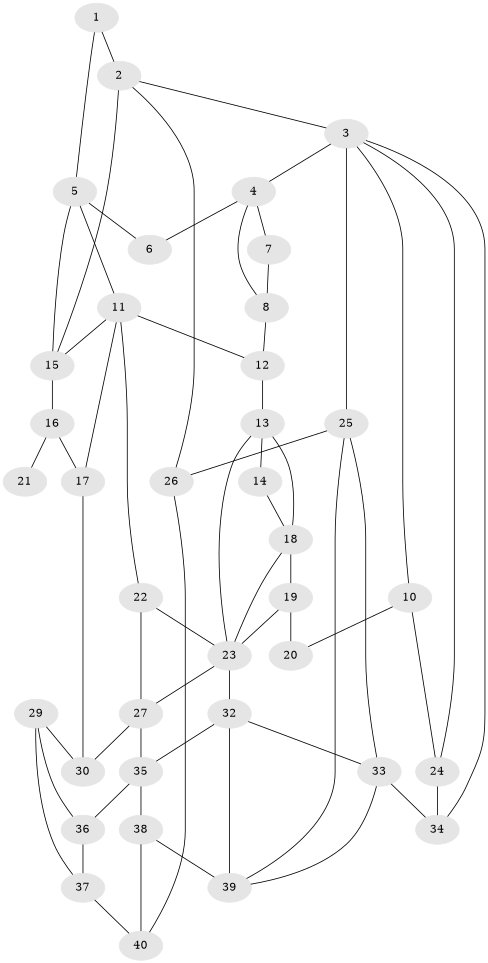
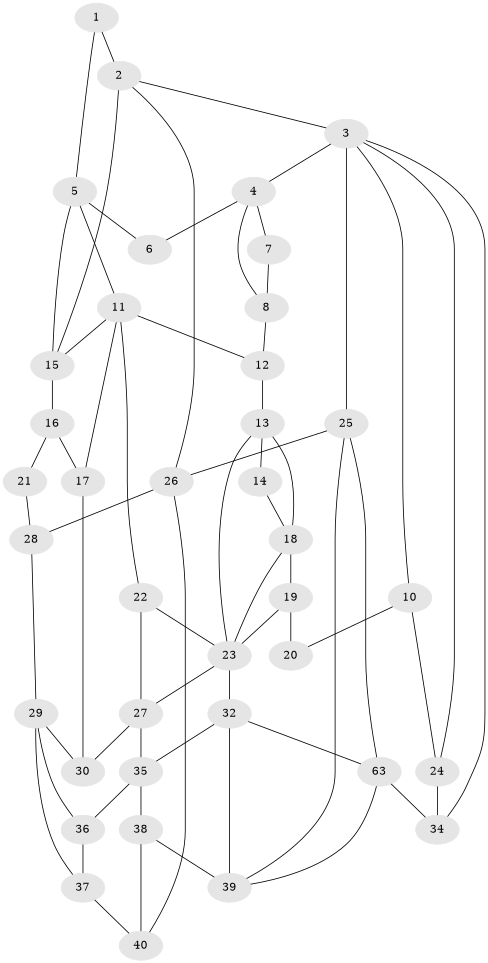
none -> (31, 540)
(379, 772) -> (379, 772)
